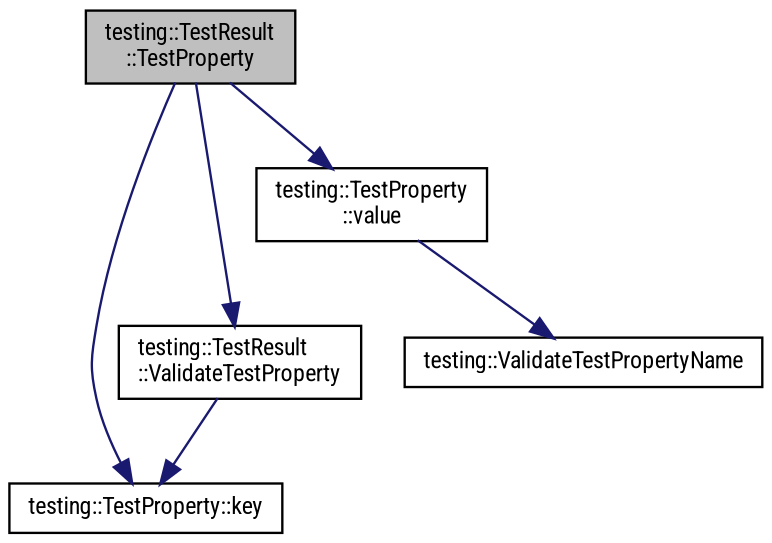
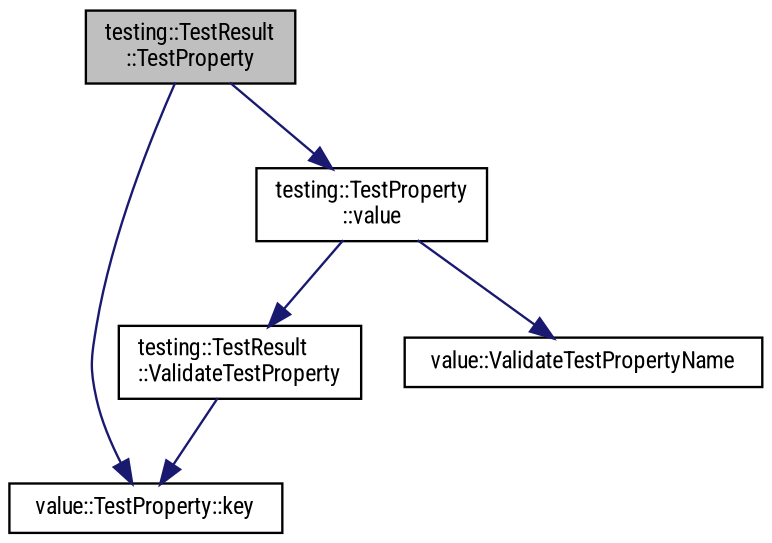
(213, 193) -> (314, 275)
(583, 362) -> (583, 362)
(146, 508) -> (146, 508)
